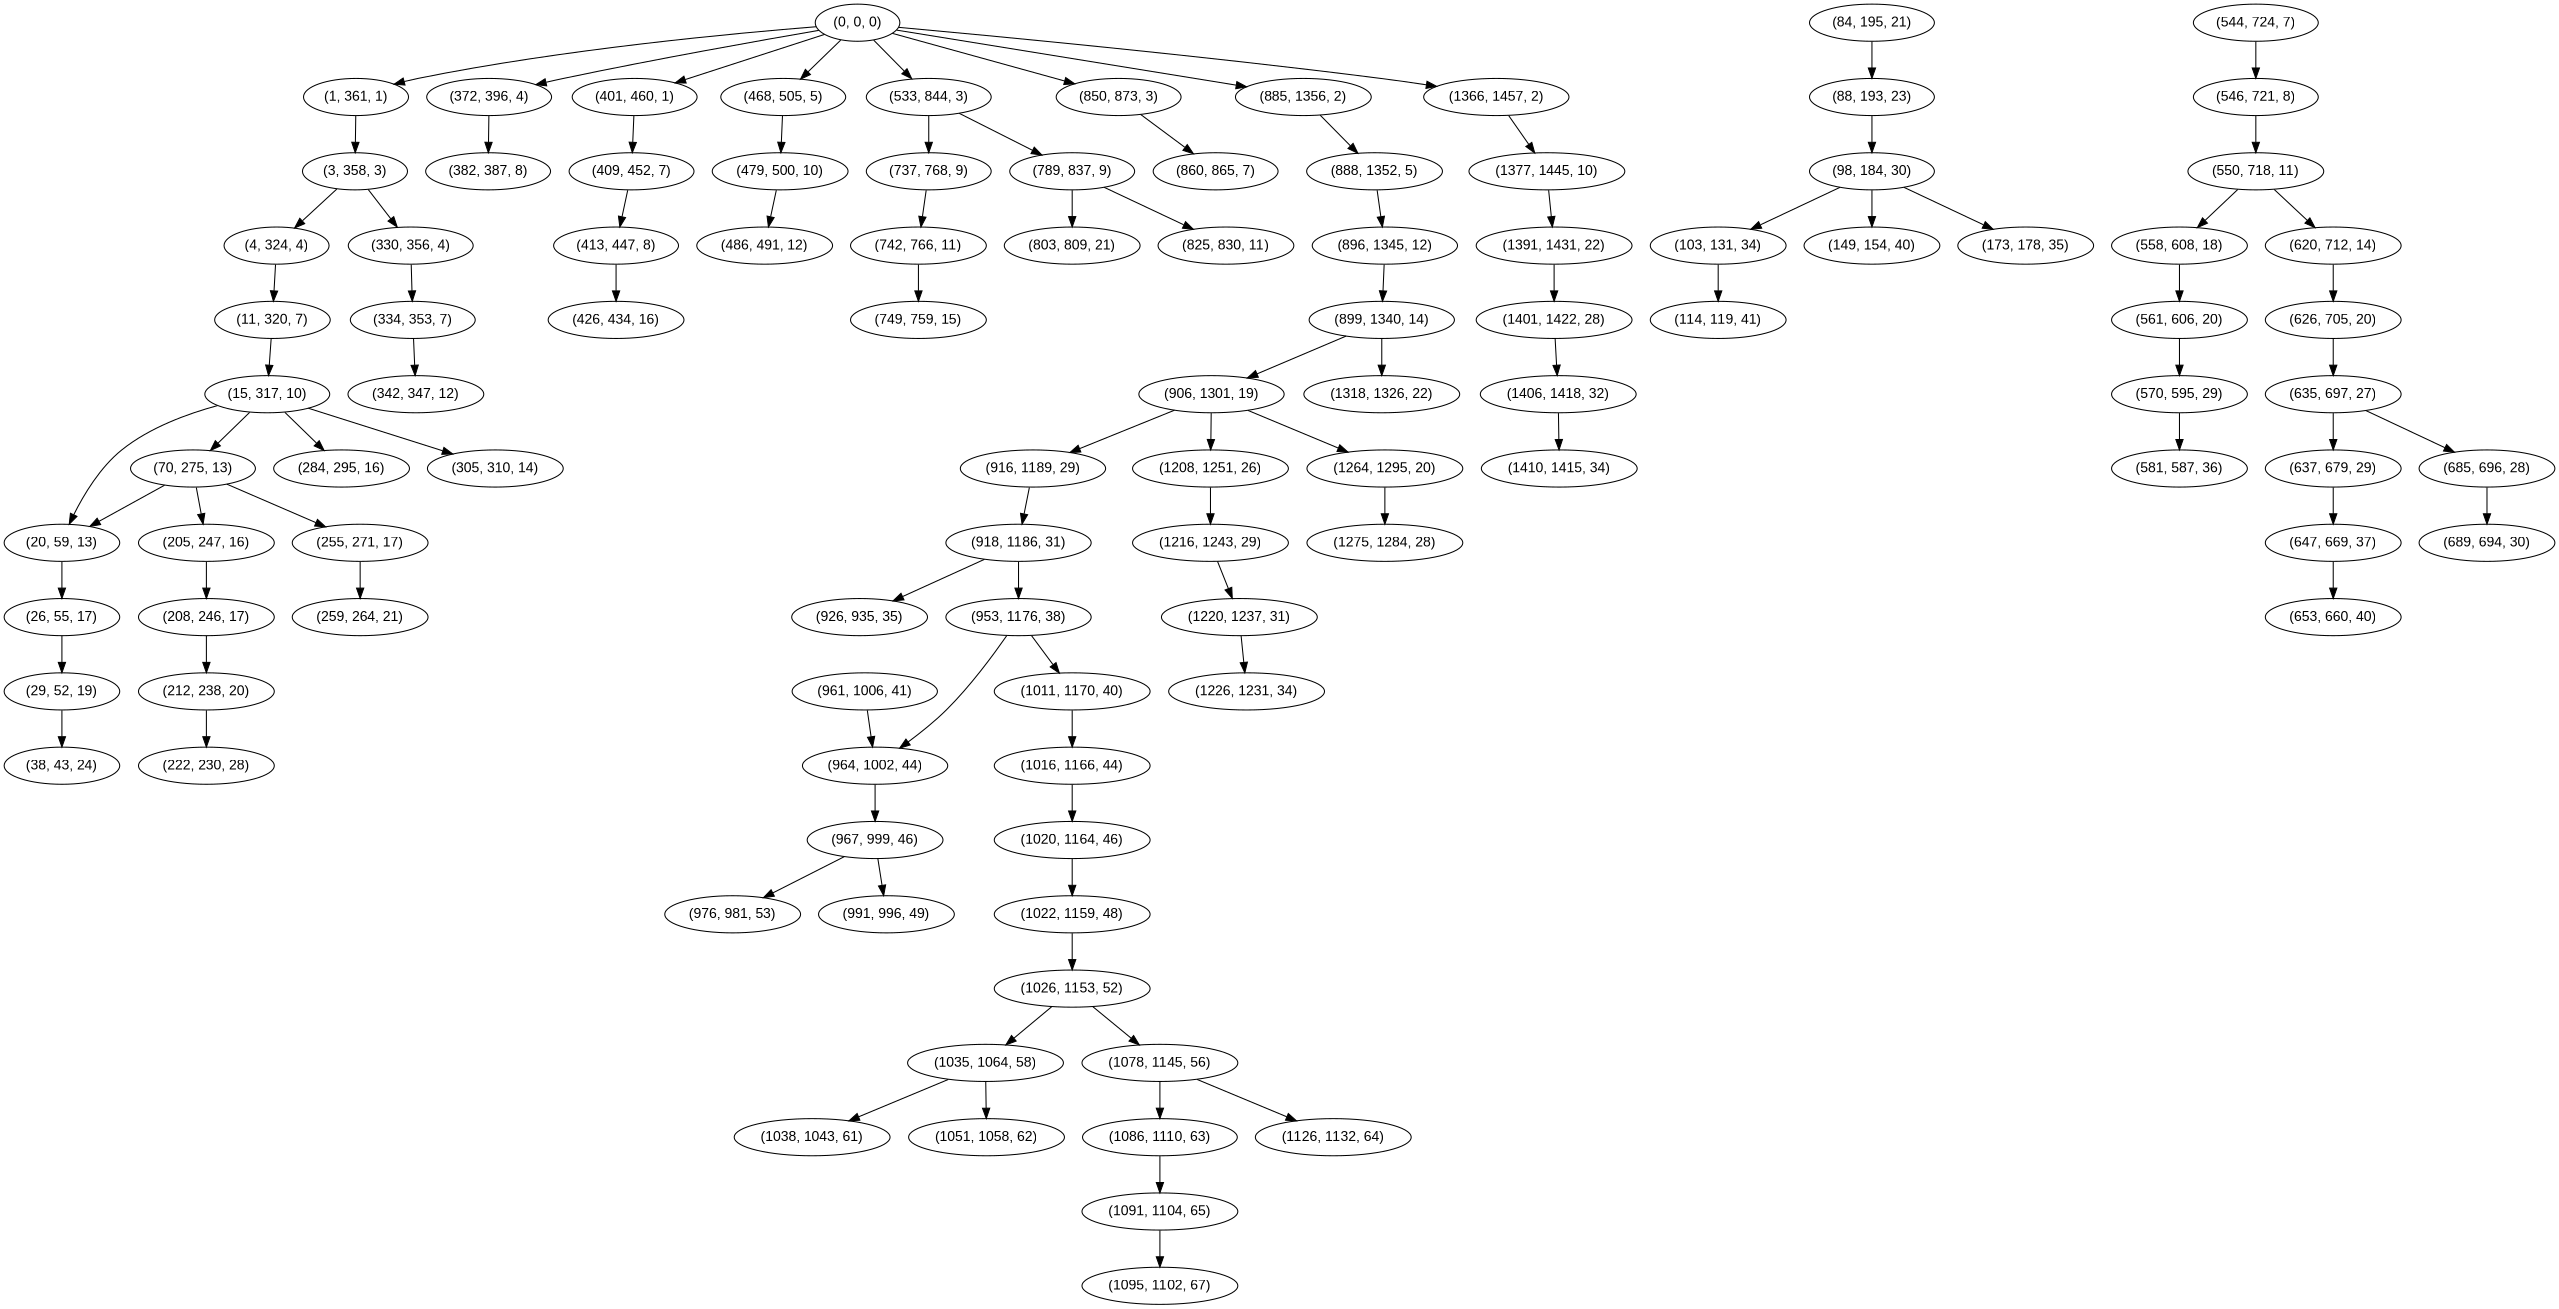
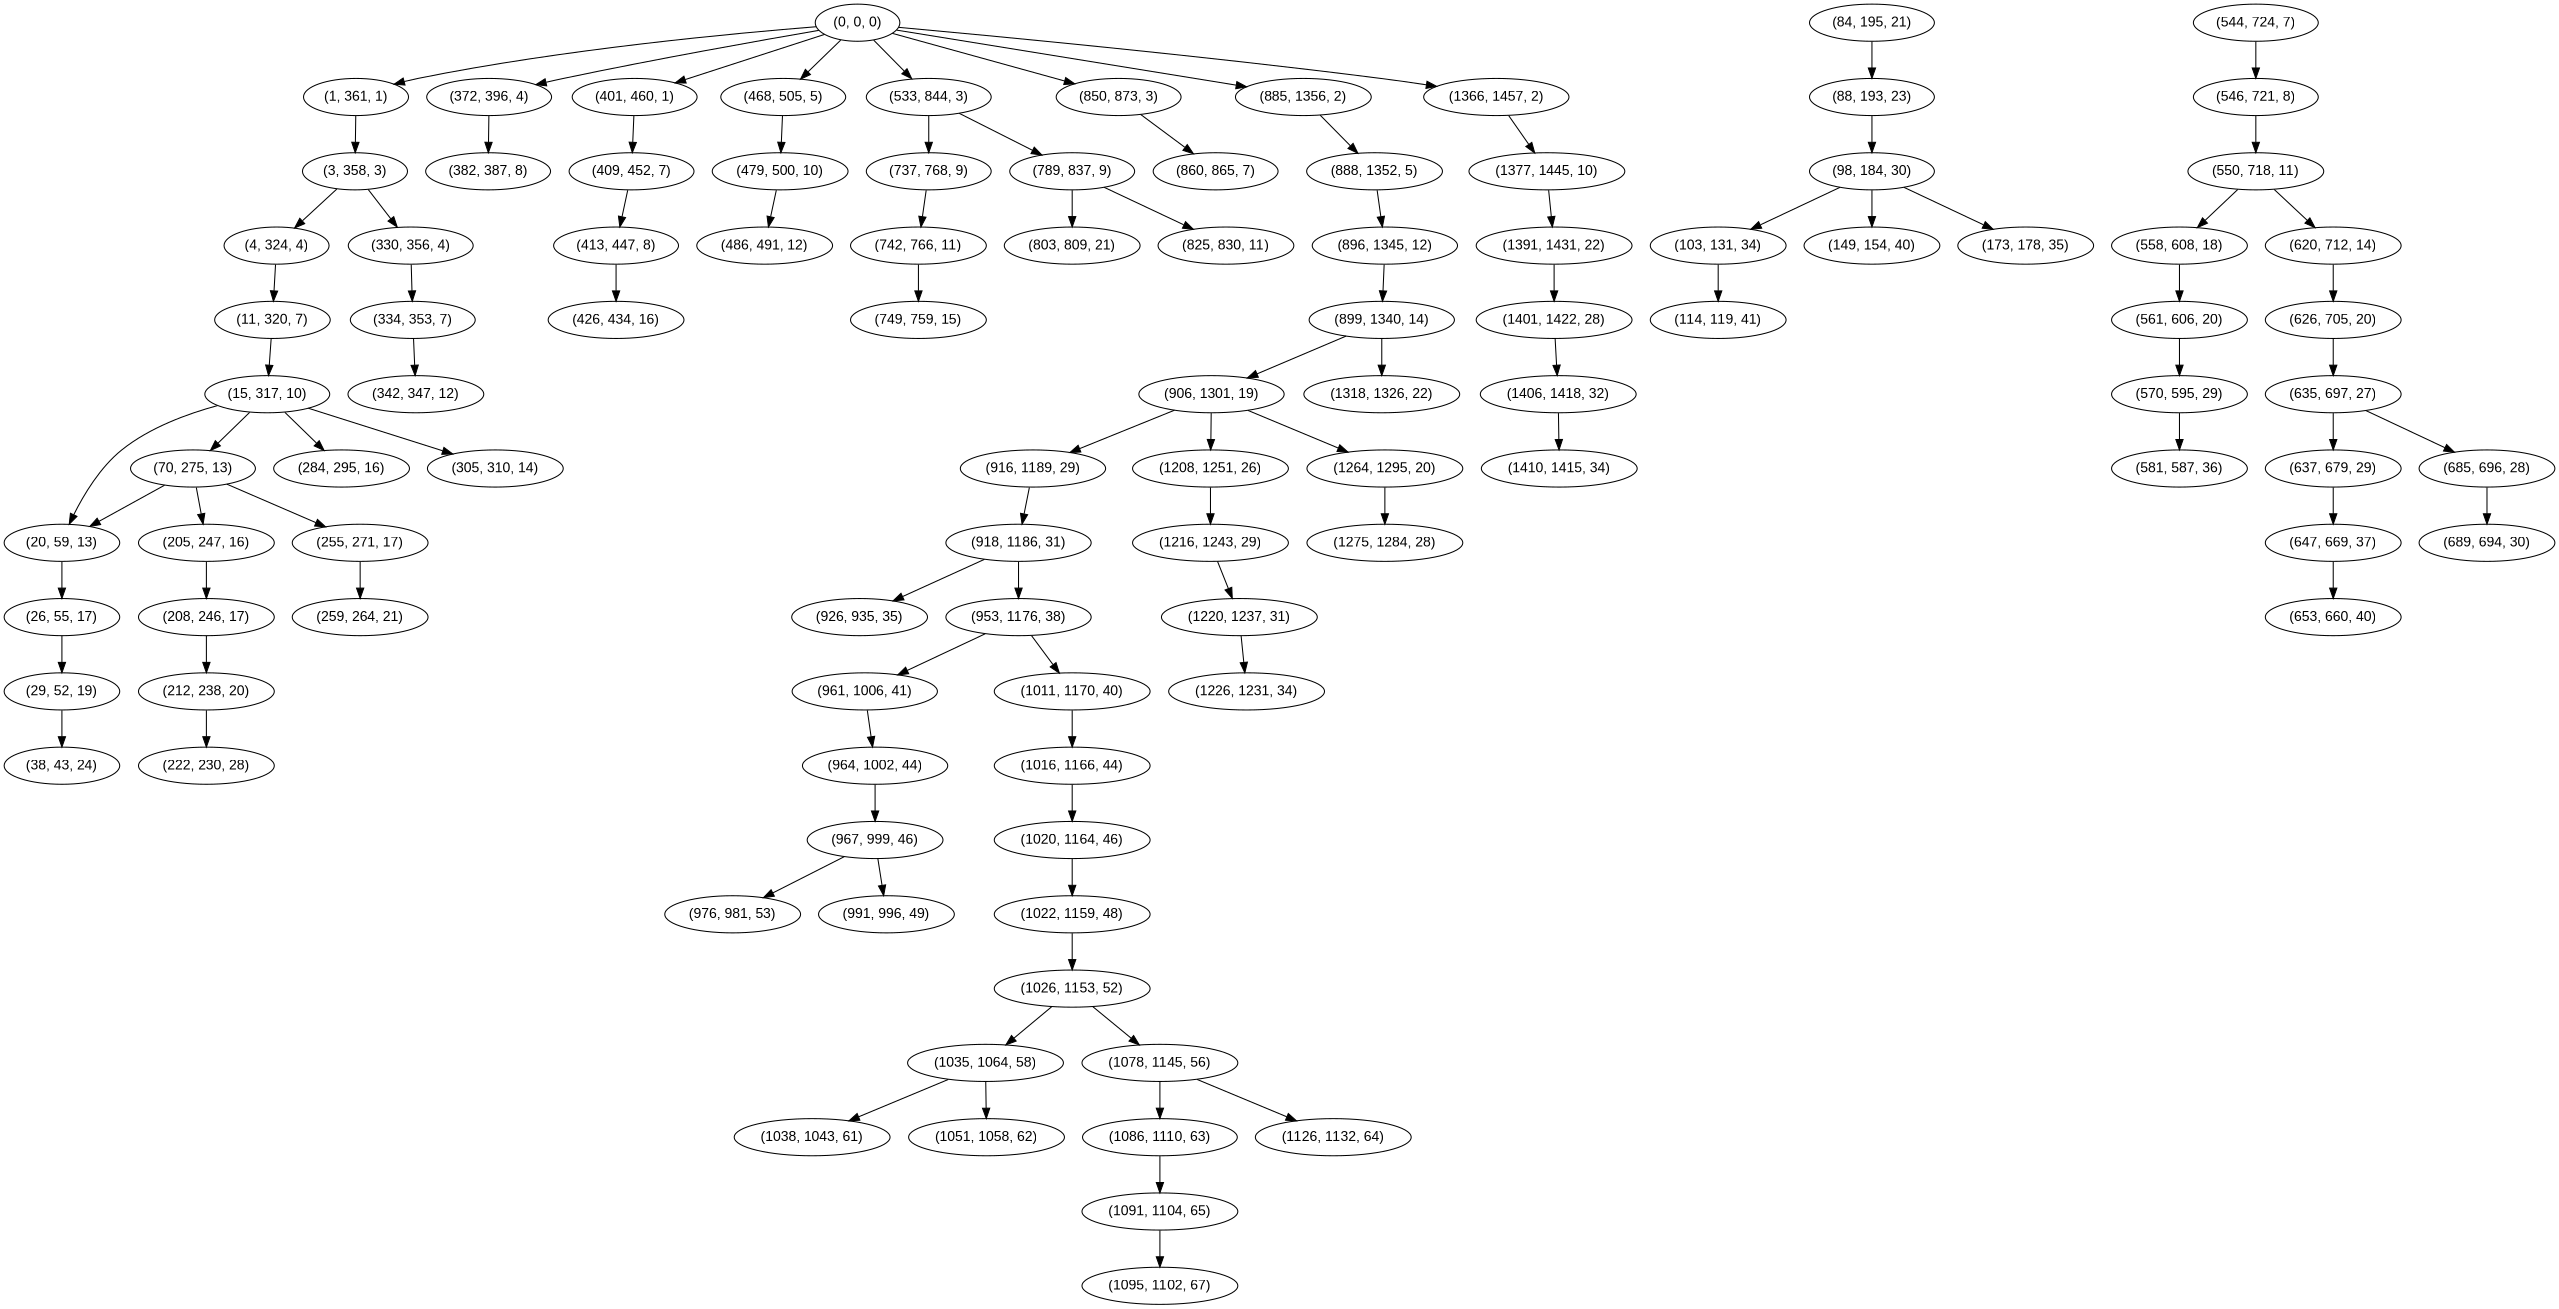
(962, 693) -> (946, 652)
